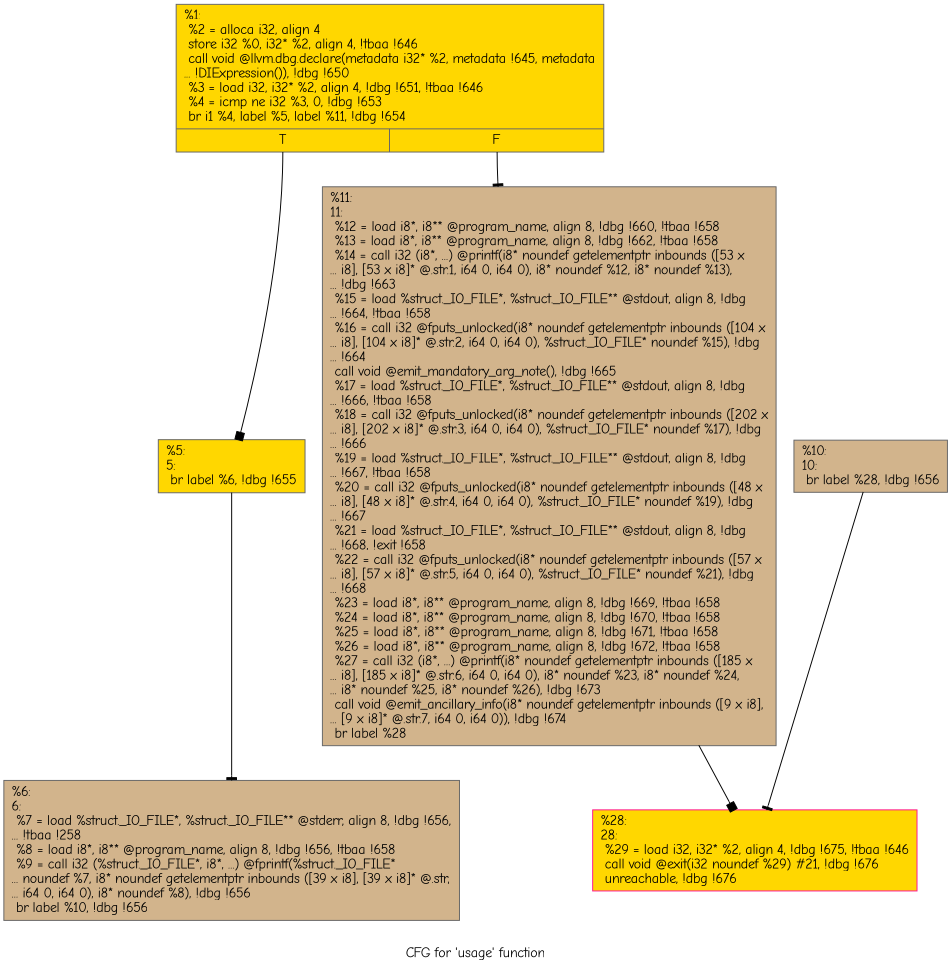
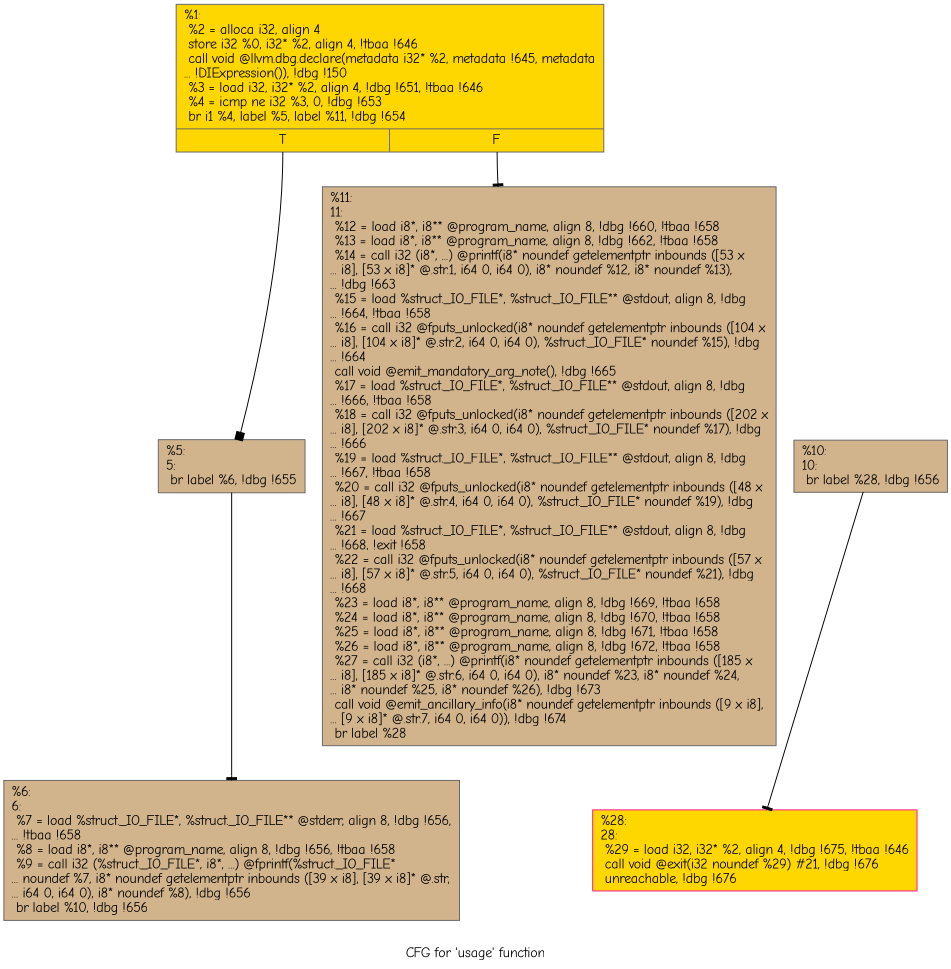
(267, 73) -> (265, 73)
(232, 466) -> (232, 466)
(714, 773) -> none
(47, 835) -> (47, 835)
